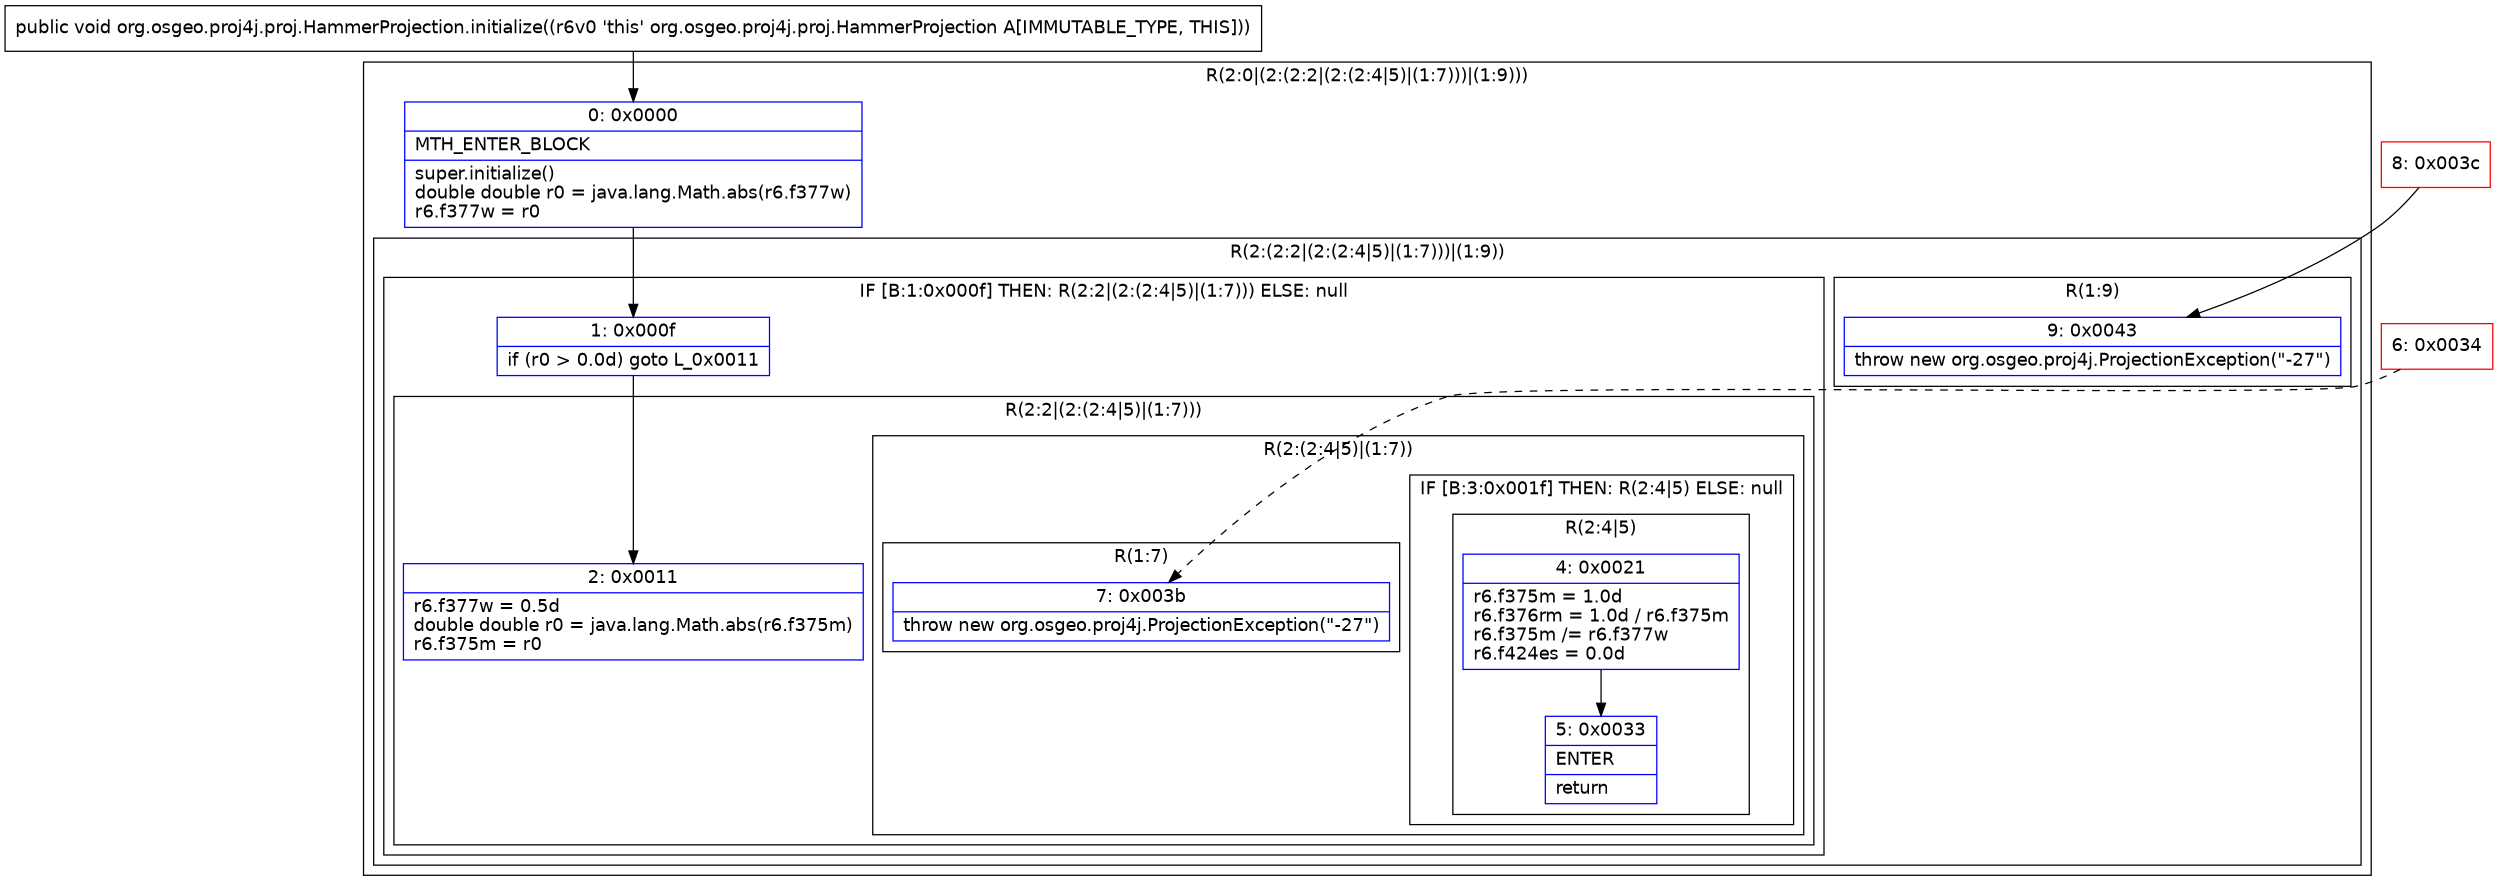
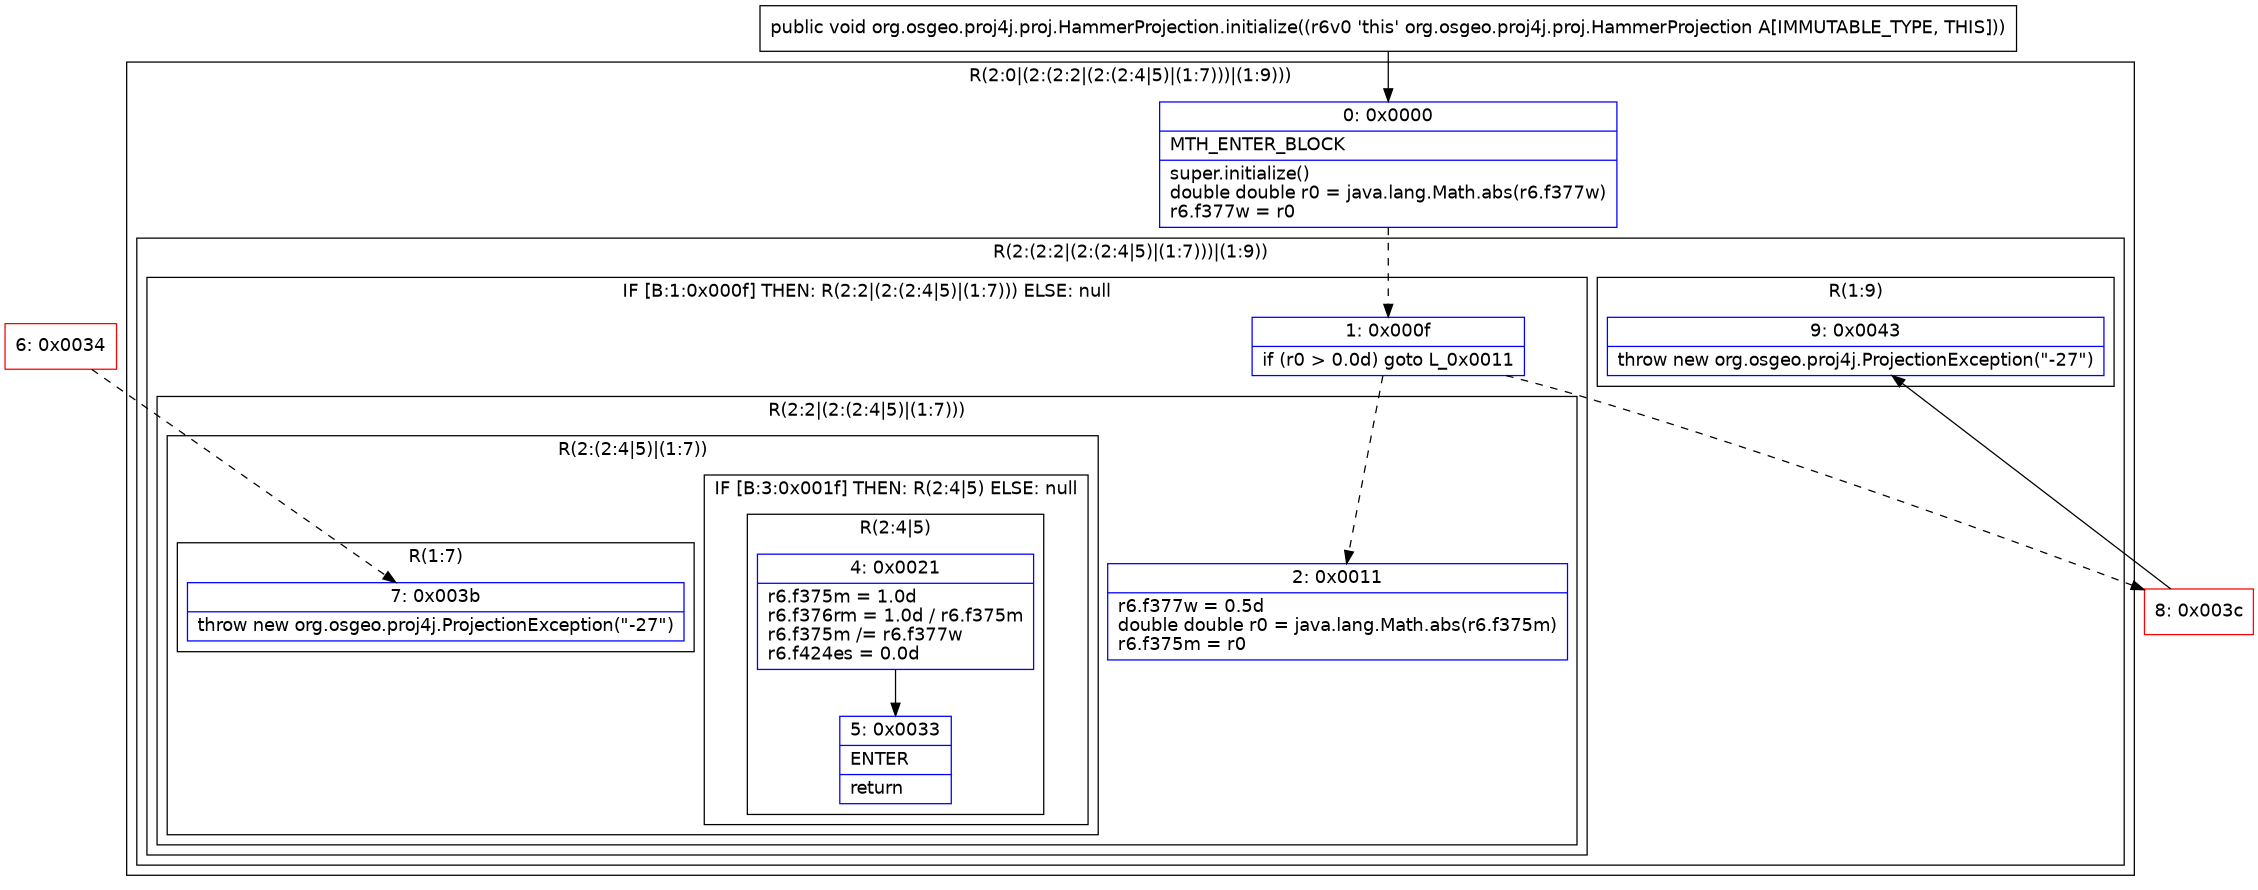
(633, 266) -> (1388, 266)
(633, 463) -> (1366, 463)
none -> (1821, 474)
